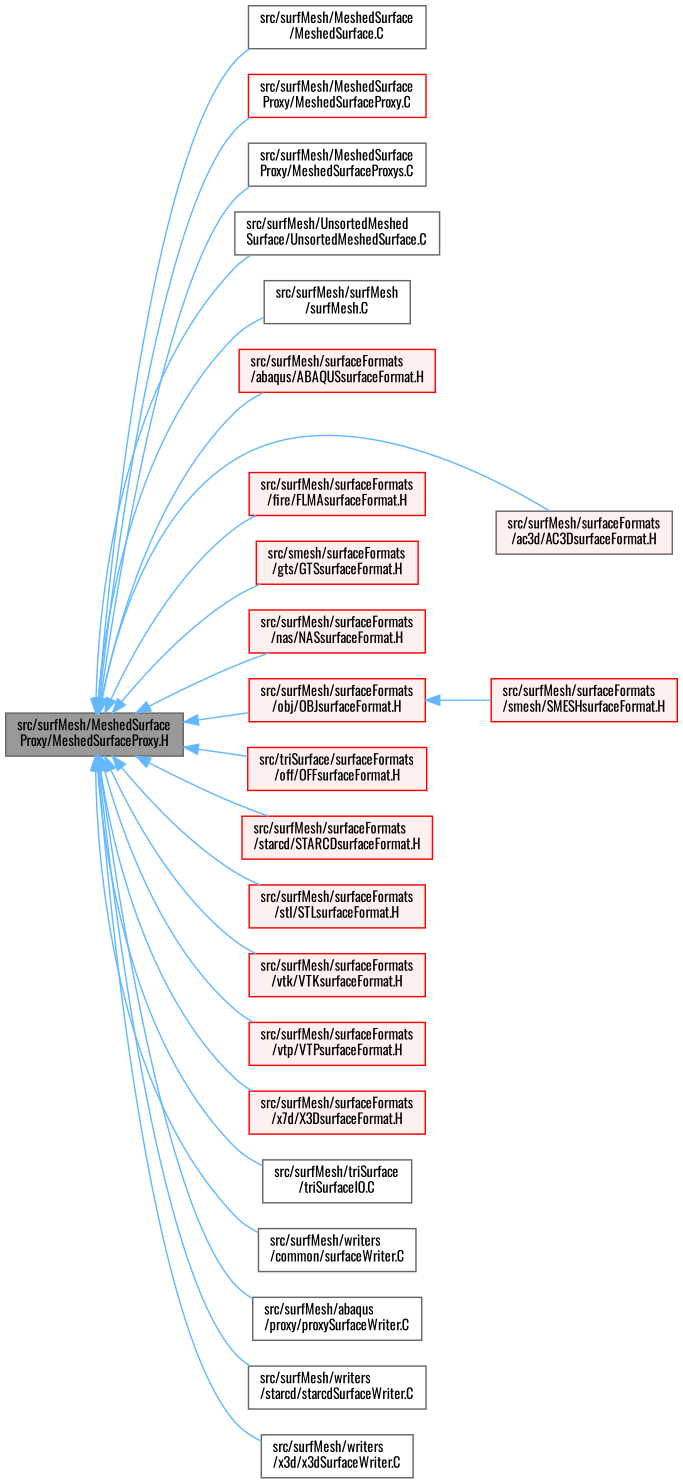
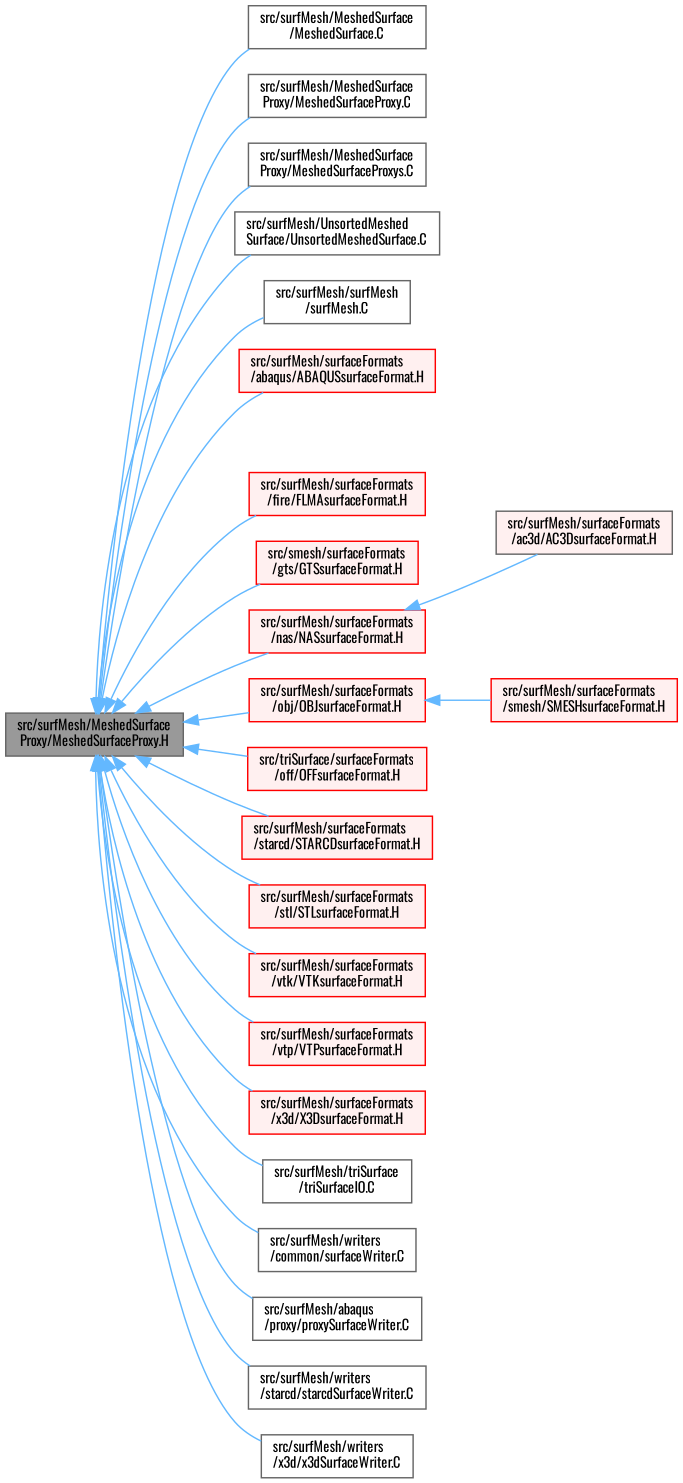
(337, 96) -> (337, 96)
(259, 449) -> (479, 581)
(337, 1113) -> (337, 1113)
